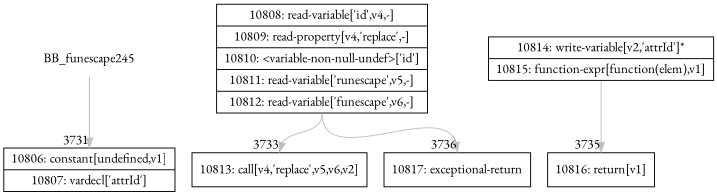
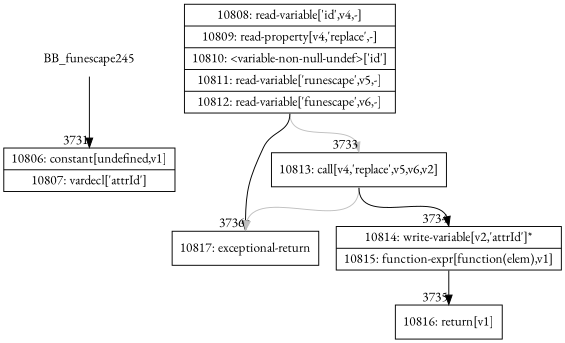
(89, 107) -> (89, 107)
(601, 112) -> (449, 283)
(385, 133) -> (257, 162)
none -> (399, 207)
none -> (307, 210)
